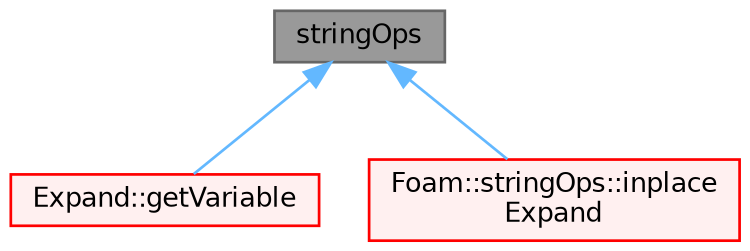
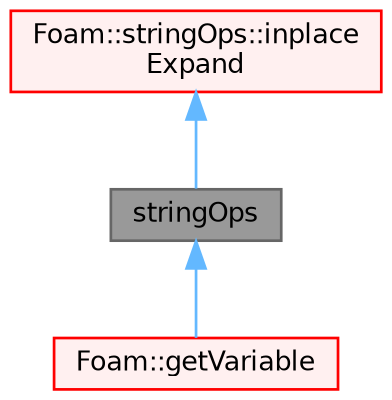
(458, 120) -> (196, 154)
(165, 200) -> (196, 364)
